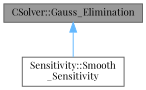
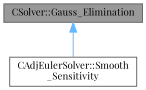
(73, 72) -> (73, 72)
